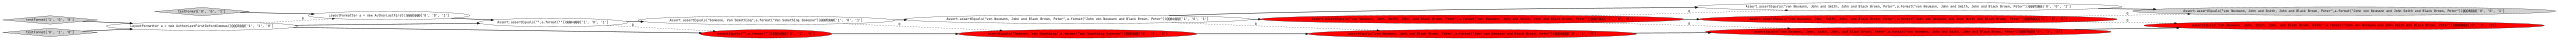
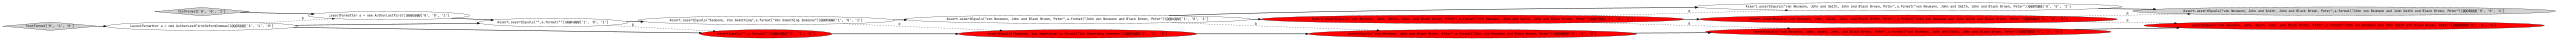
(50, 20) -> none
